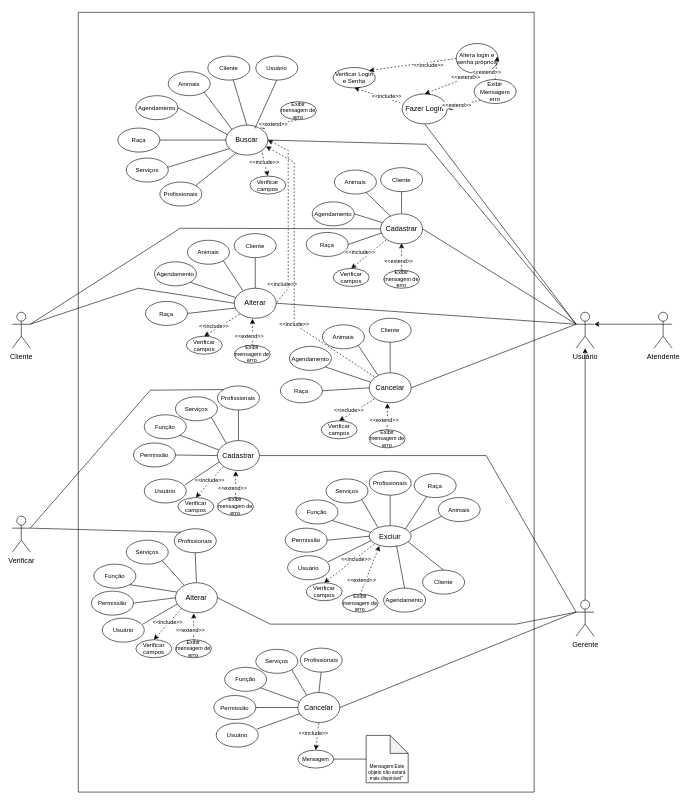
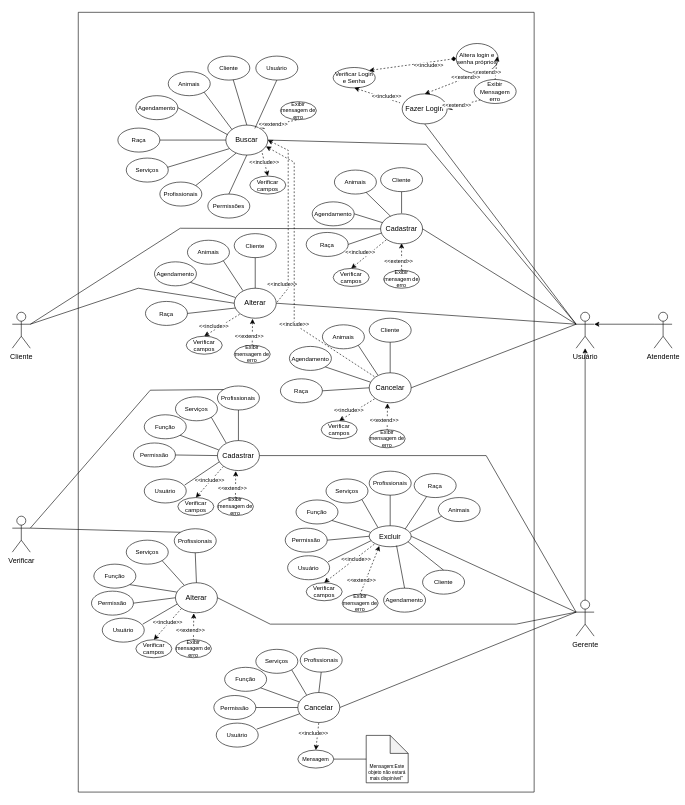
(453, 59) -> (451, 59)
none -> (238, 175)
none -> (229, 206)
none -> (492, 573)
